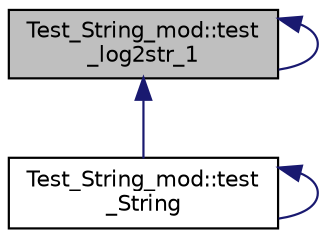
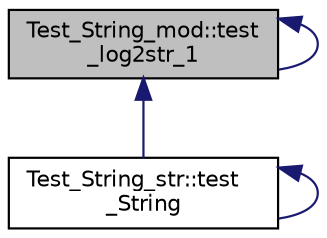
(143, 193) -> (143, 193)
